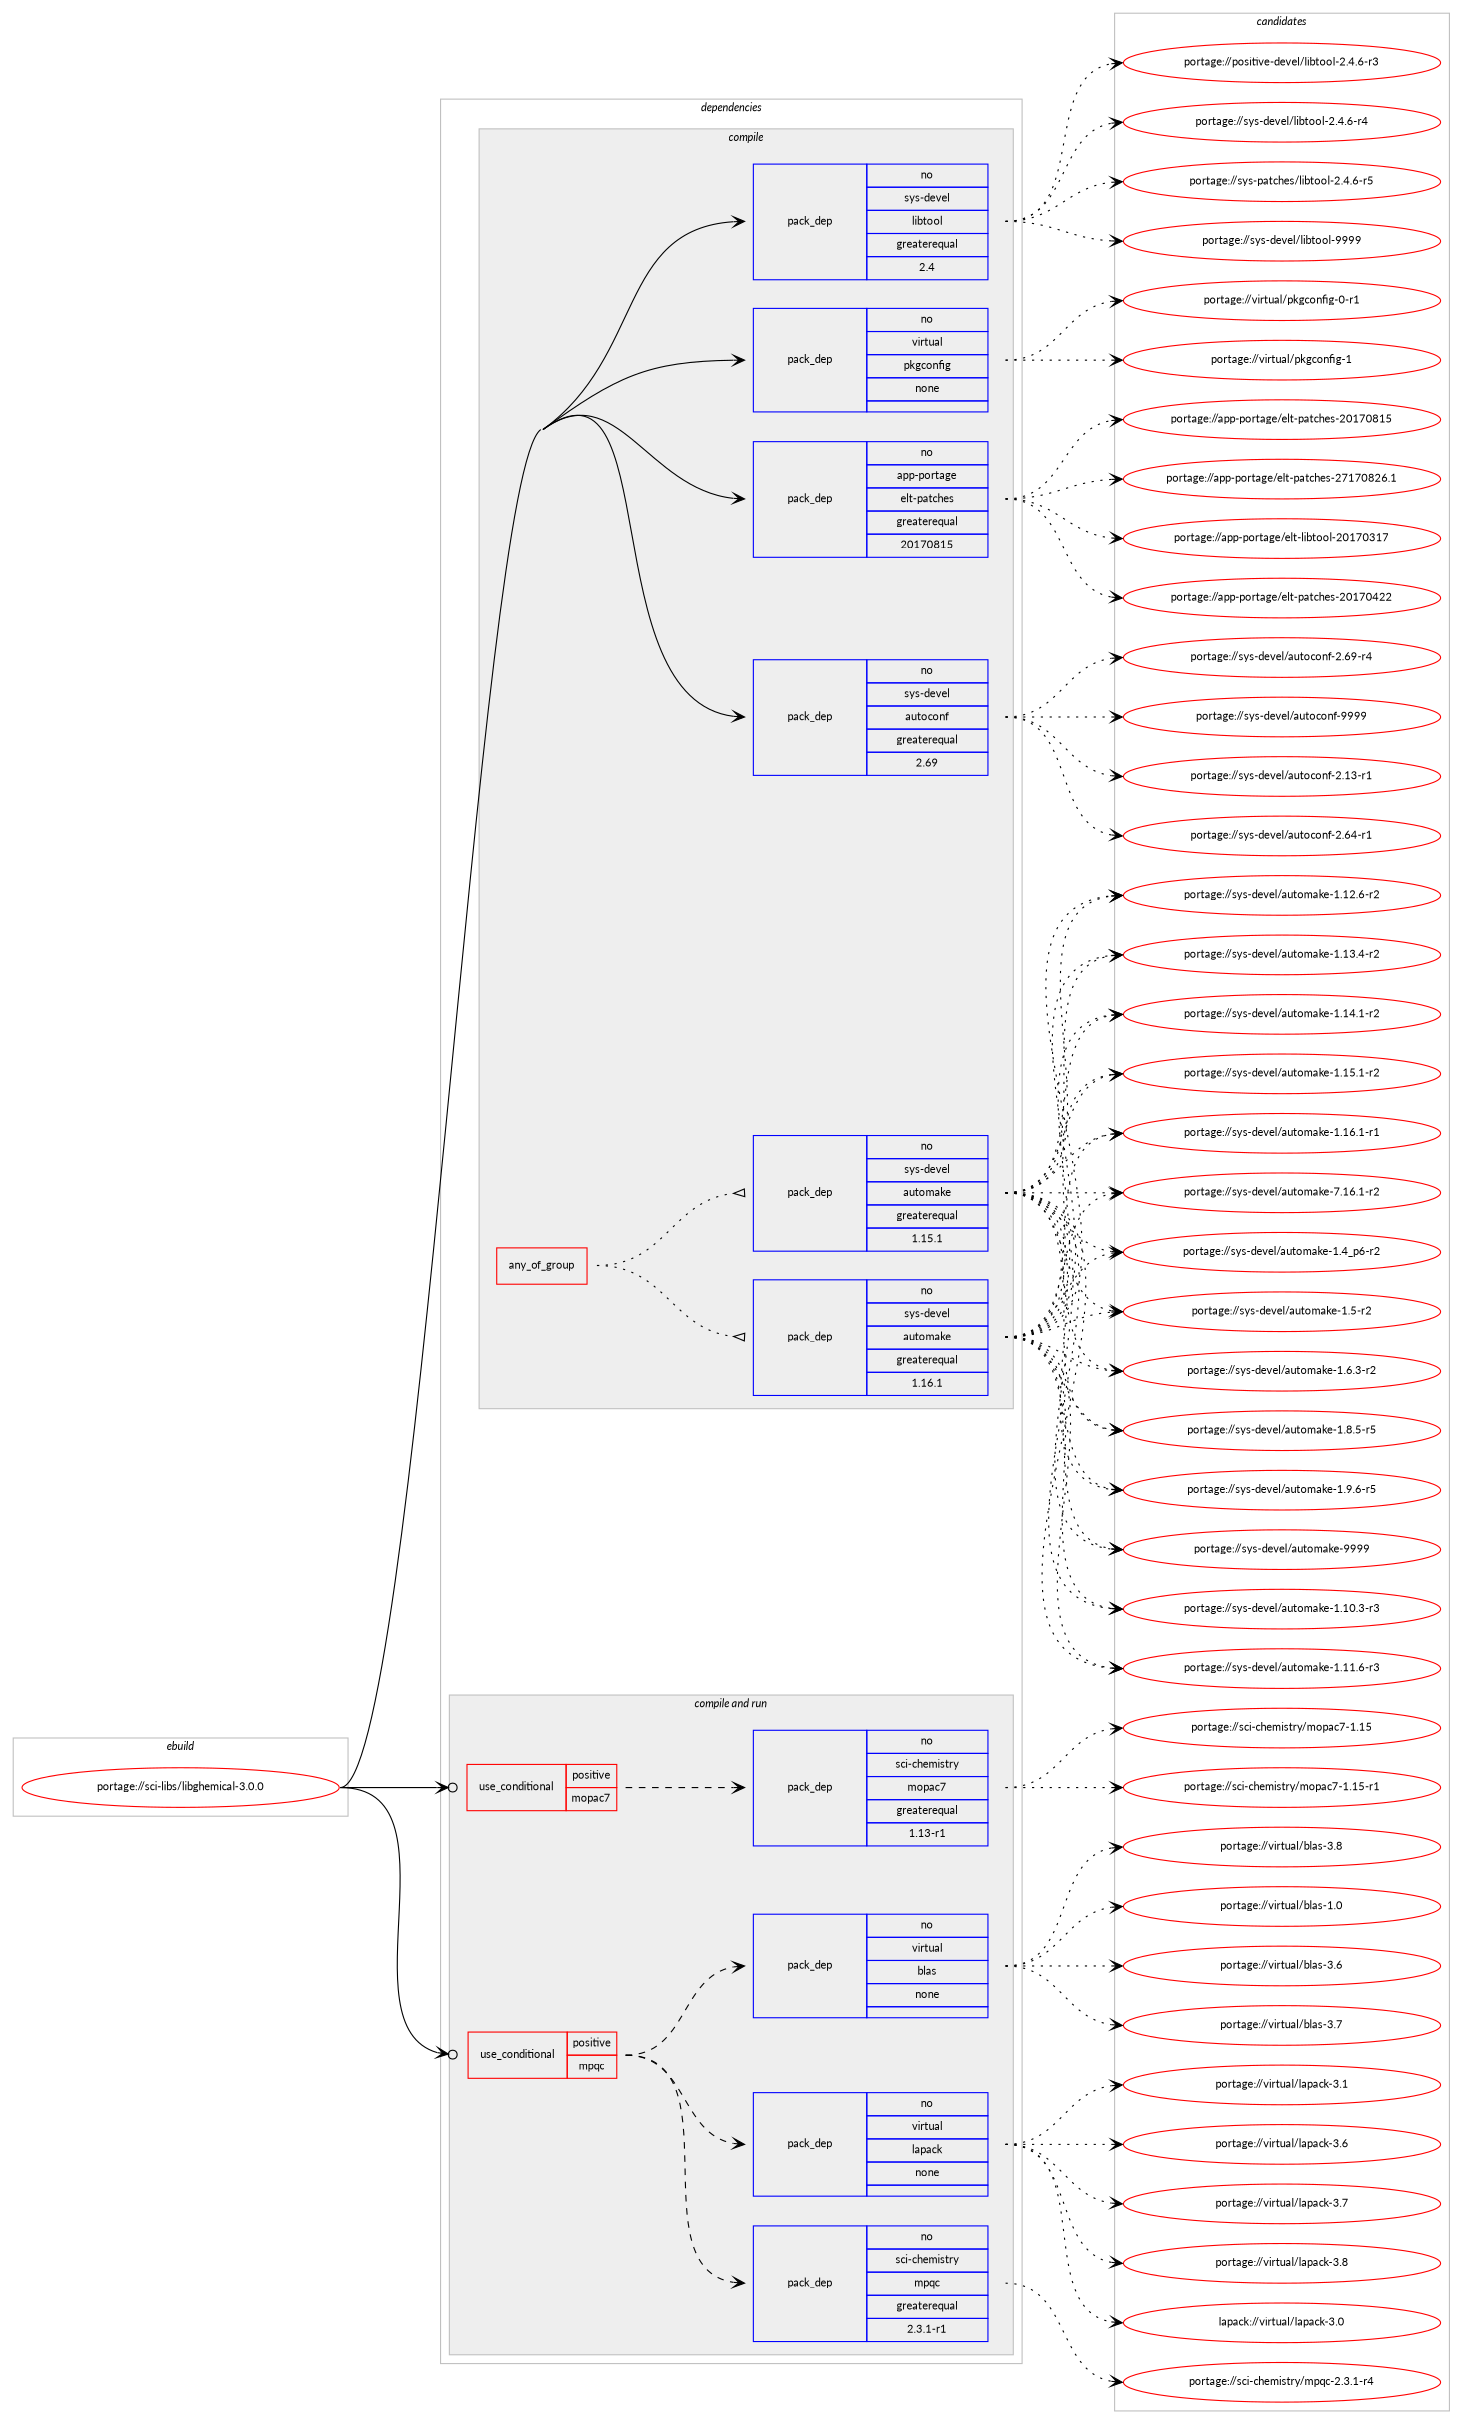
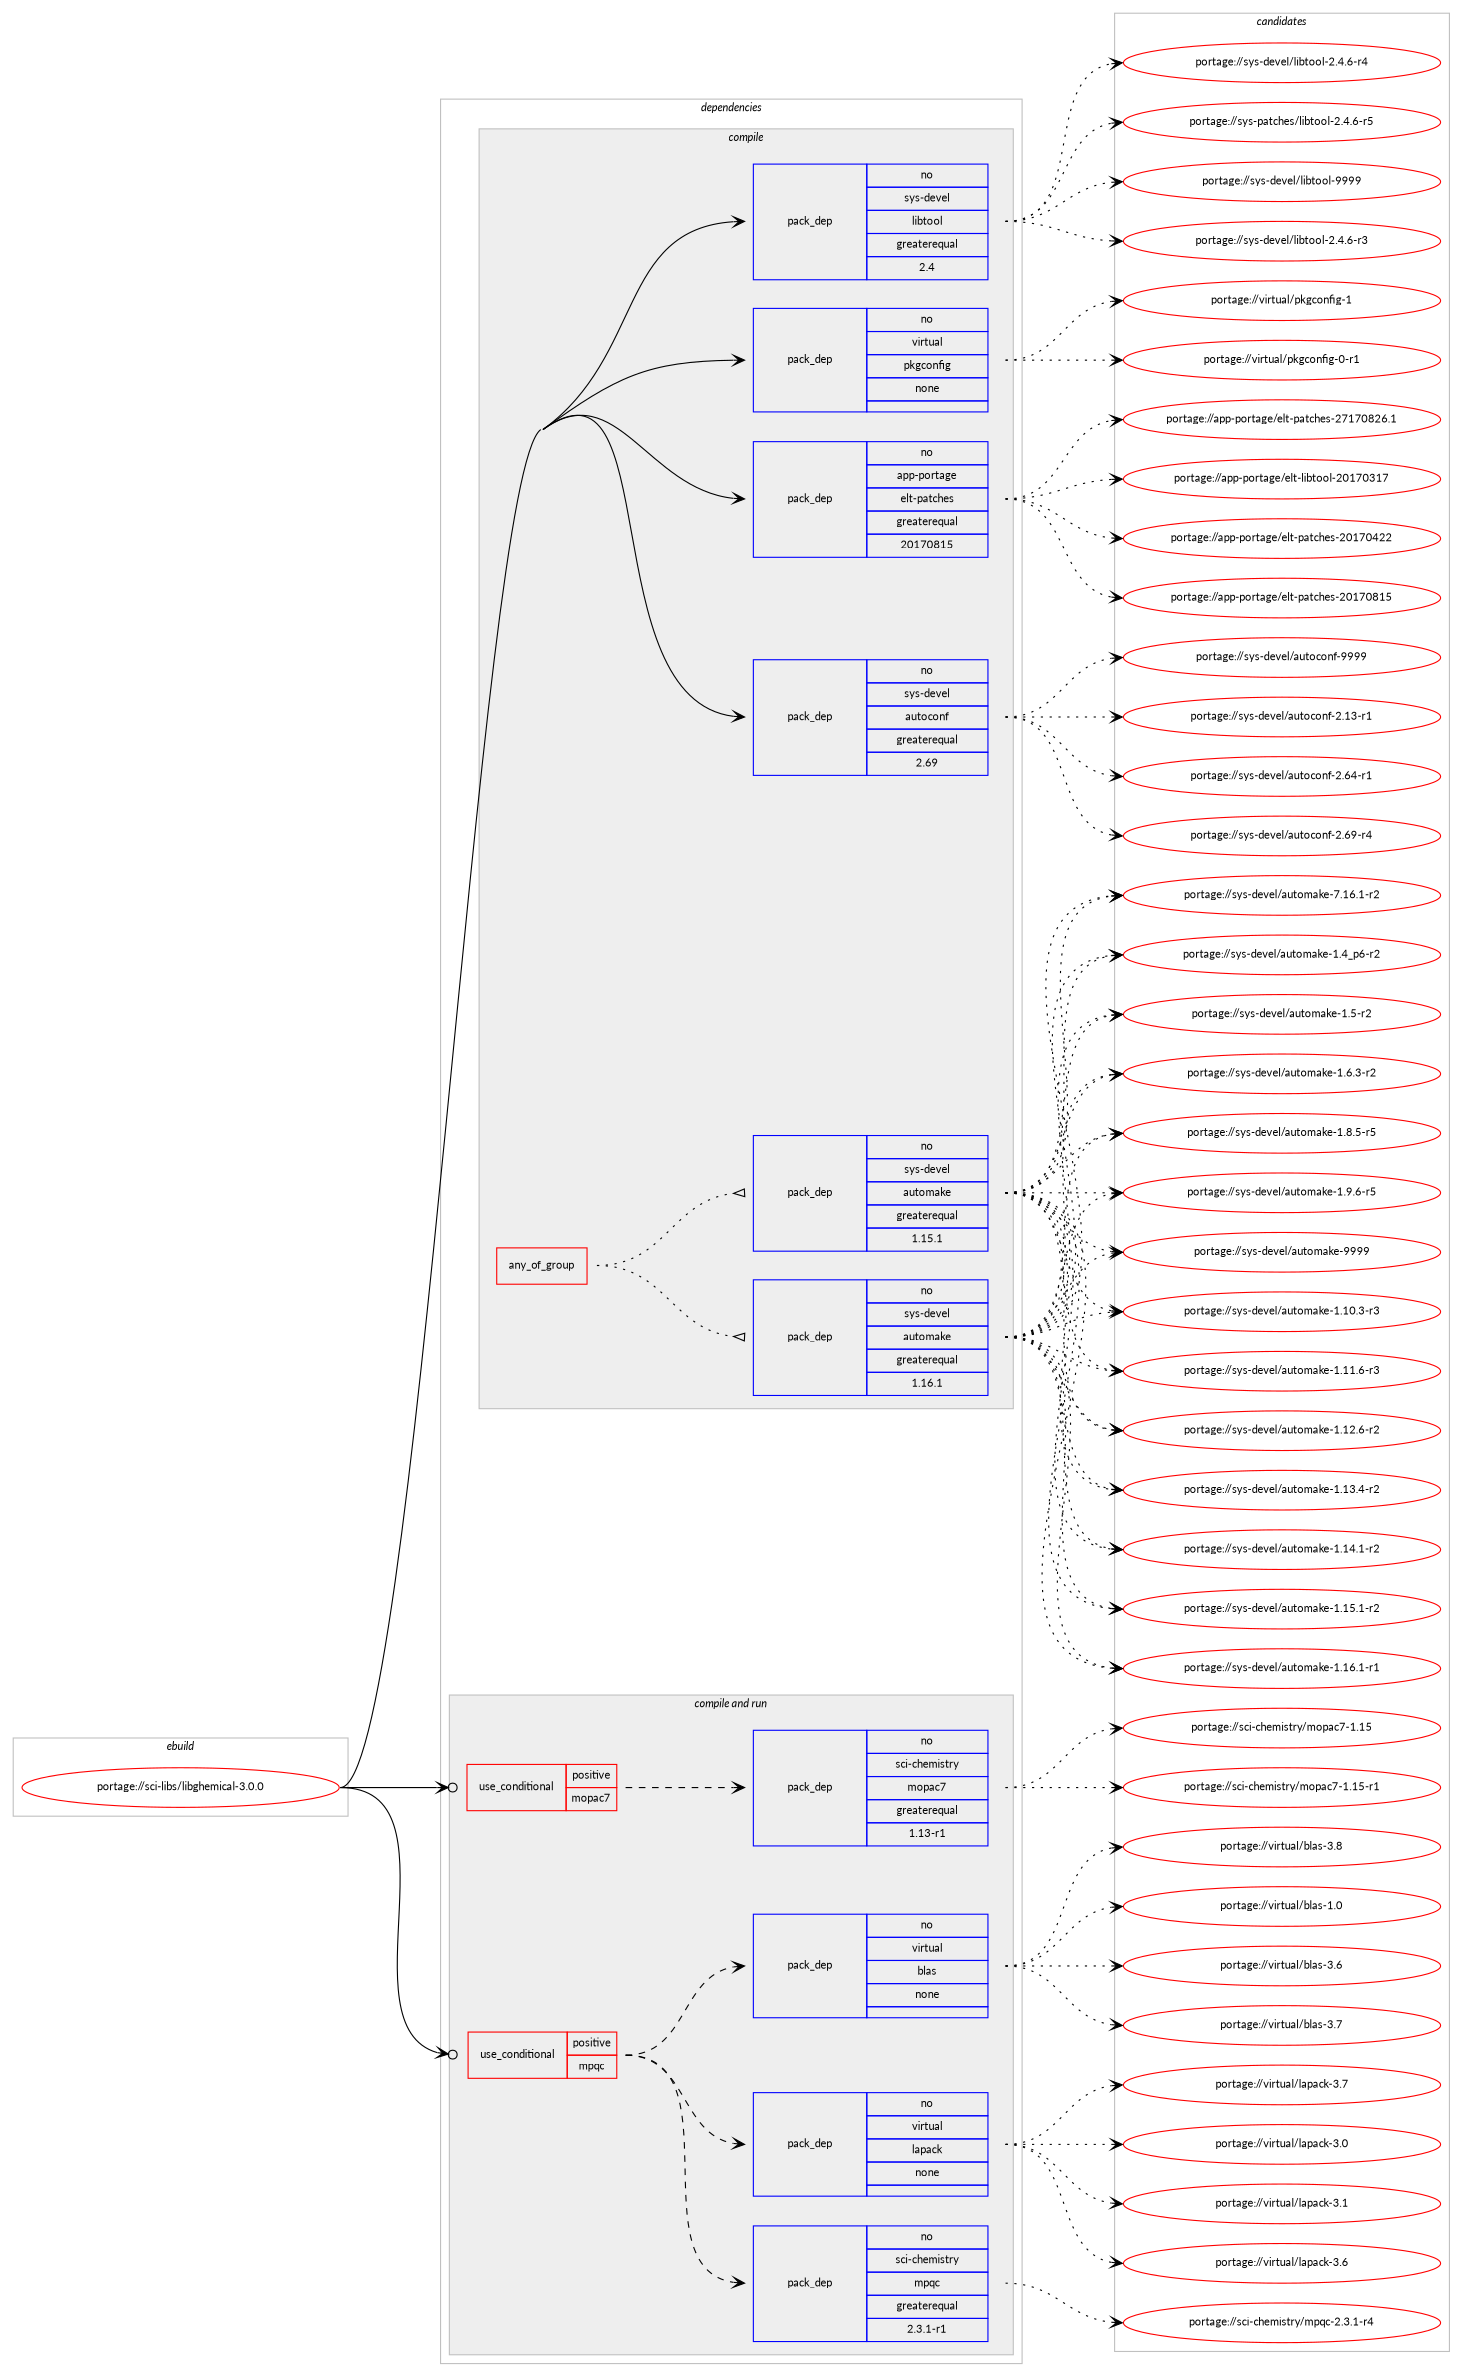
(1282, 63) -> (1282, 241)
(1282, 2263) -> none
(1282, 2323) -> (1282, 2144)
